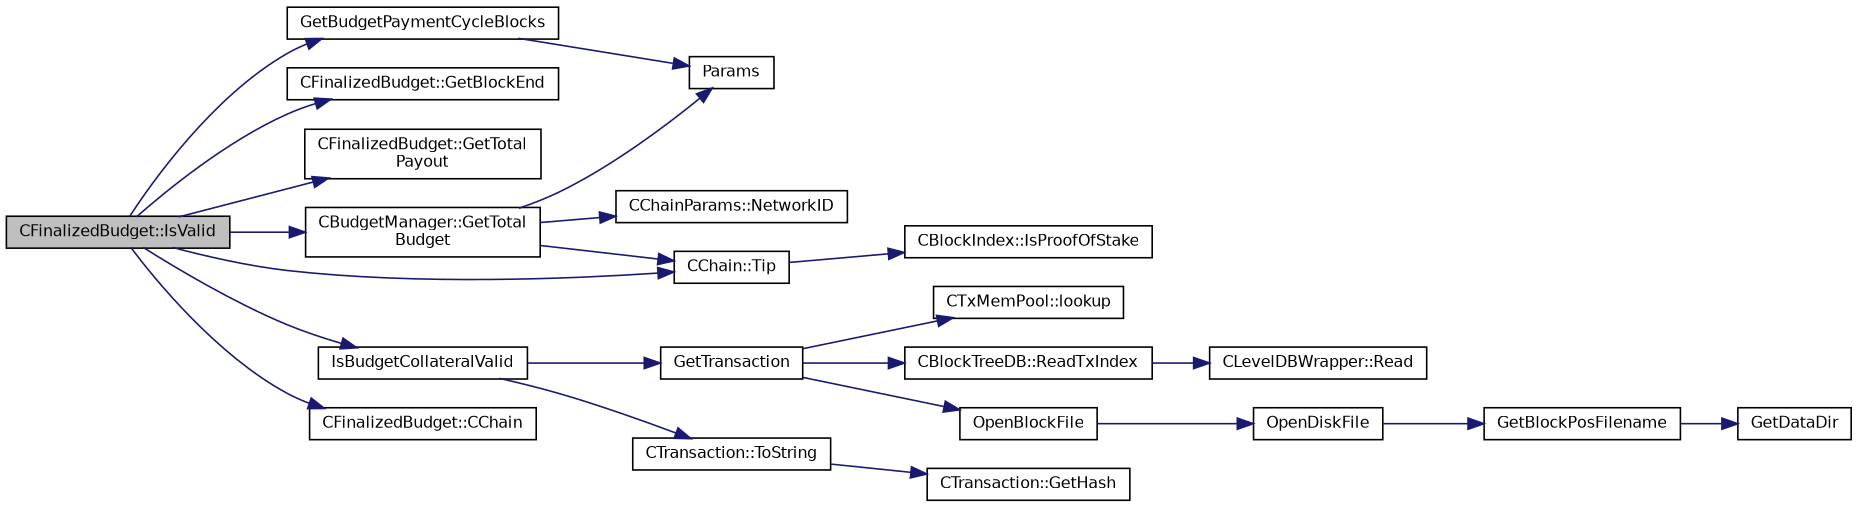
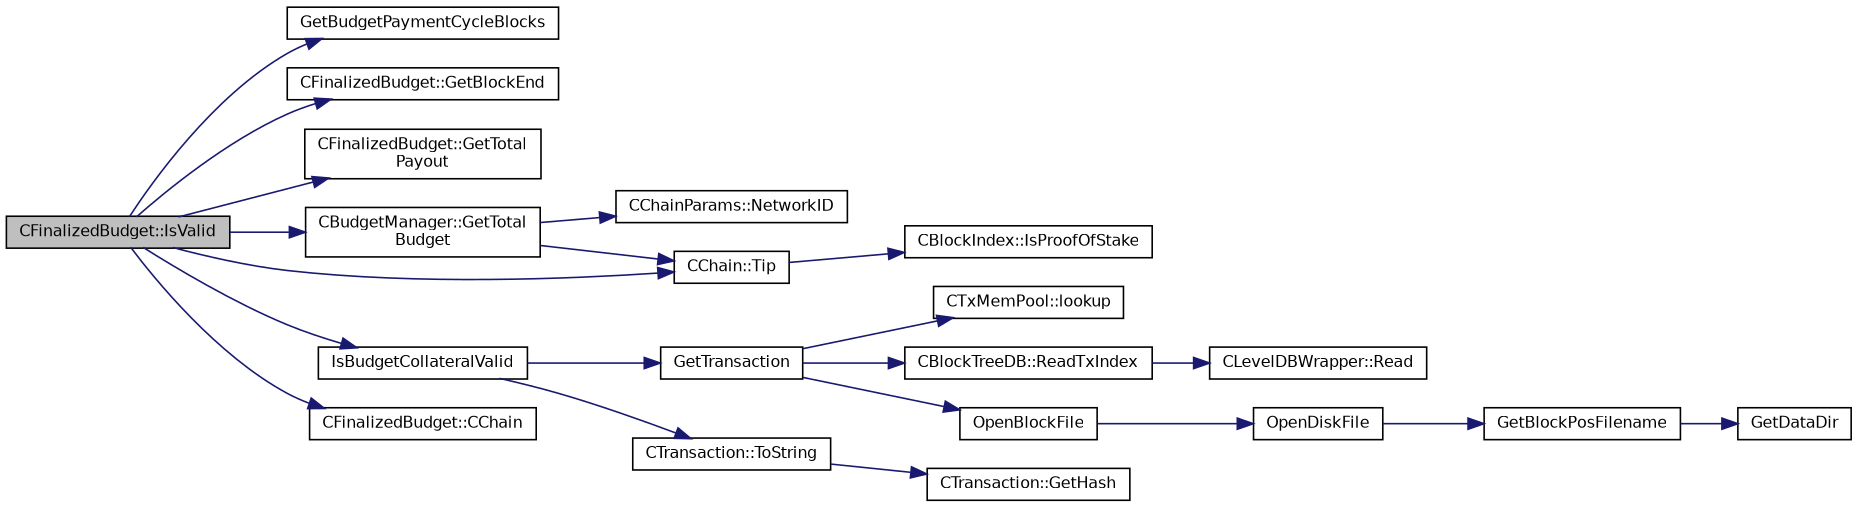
(732, 73) -> none
